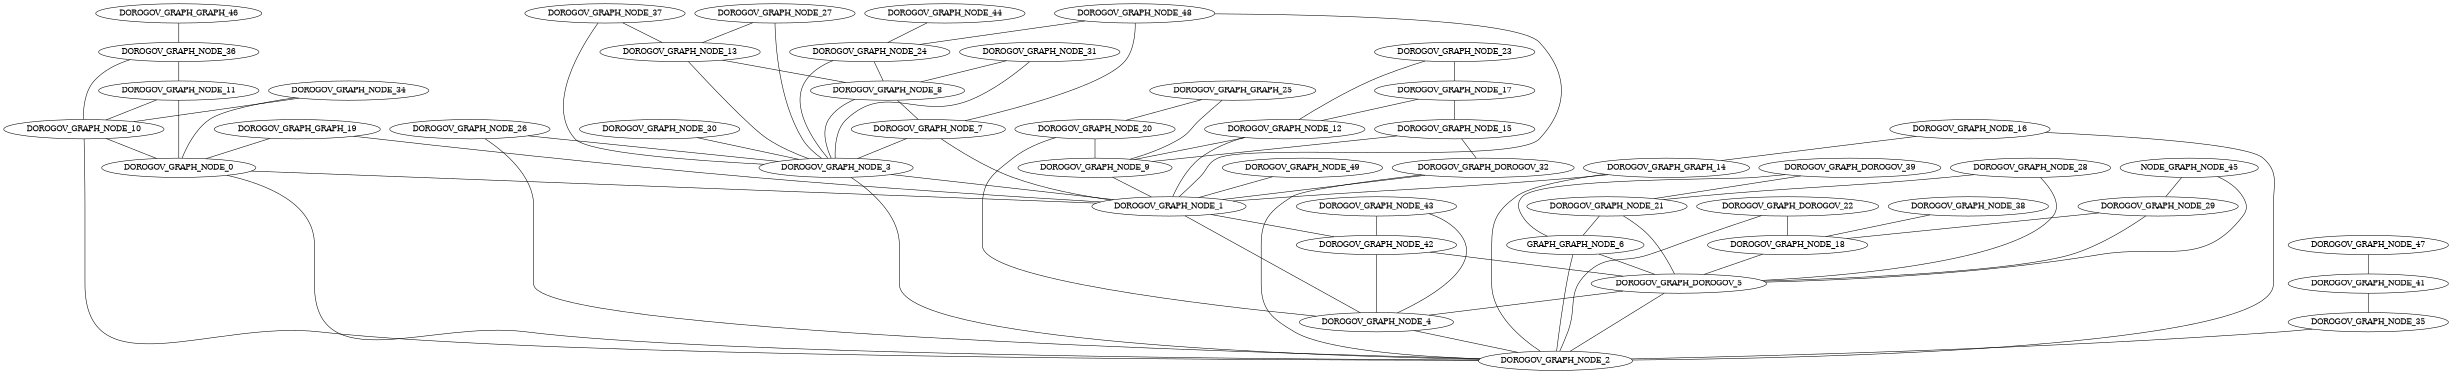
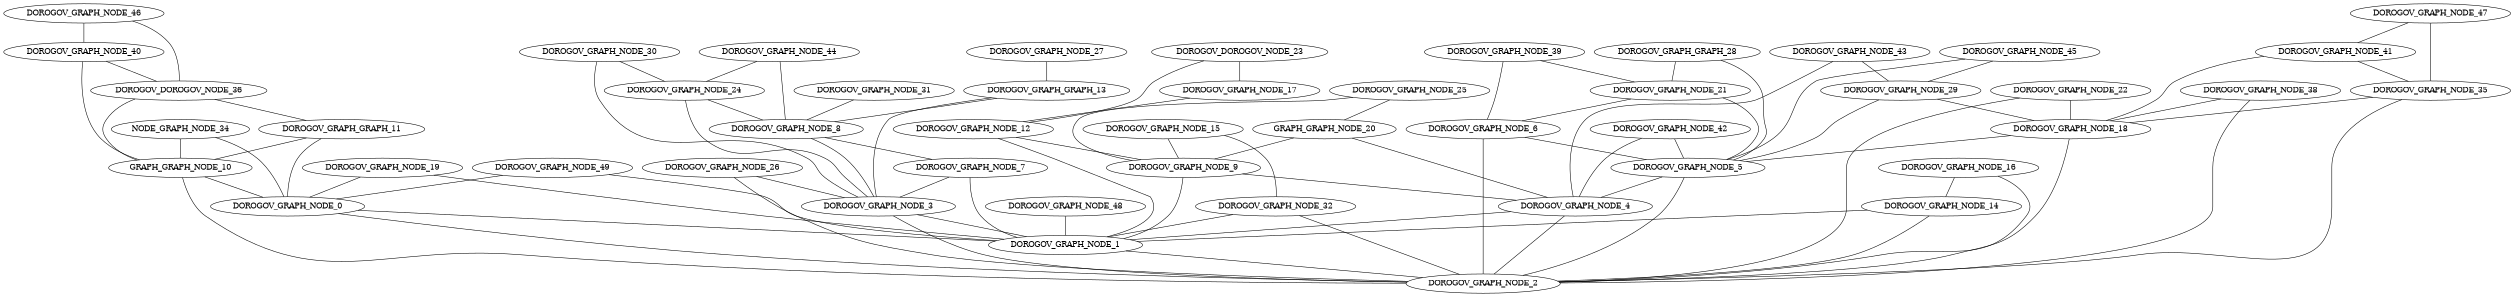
(179, 13) -> (84, 13)
(605, 13) -> none
(1002, 33) -> (642, 71)
none -> (84, 52)
(179, 52) -> (179, 91)
(680, 52) -> (1047, 91)
(1455, 52) -> (1240, 52)
none -> (2430, 52)
none -> (2180, 79)
(179, 91) -> (342, 129)
(349, 91) -> (180, 129)
none -> (783, 91)
(1233, 91) -> (1410, 91)
(1067, 92) -> none
(785, 96) -> none
(921, 105) -> none
(1455, 110) -> none
none -> (2251, 110)
(84, 129) -> (180, 168)
(297, 129) -> (383, 168)
(1095, 129) -> (1324, 129)
(1483, 168) -> (1276, 206)
(1667, 168) -> (1942, 206)
(1850, 168) -> (1505, 52)
(2031, 168) -> (1677, 52)
(2189, 168) -> (2020, 52)
none -> (420, 187)
none -> (1379, 187)
(1788, 206) -> (2071, 91)
(1272, 226) -> (1274, 264)
(1376, 226) -> (1879, 74)
(1575, 245) -> (1483, 129)
none -> (2050, 260)
none -> (1845, 269)
(1679, 284) -> (1688, 168)
